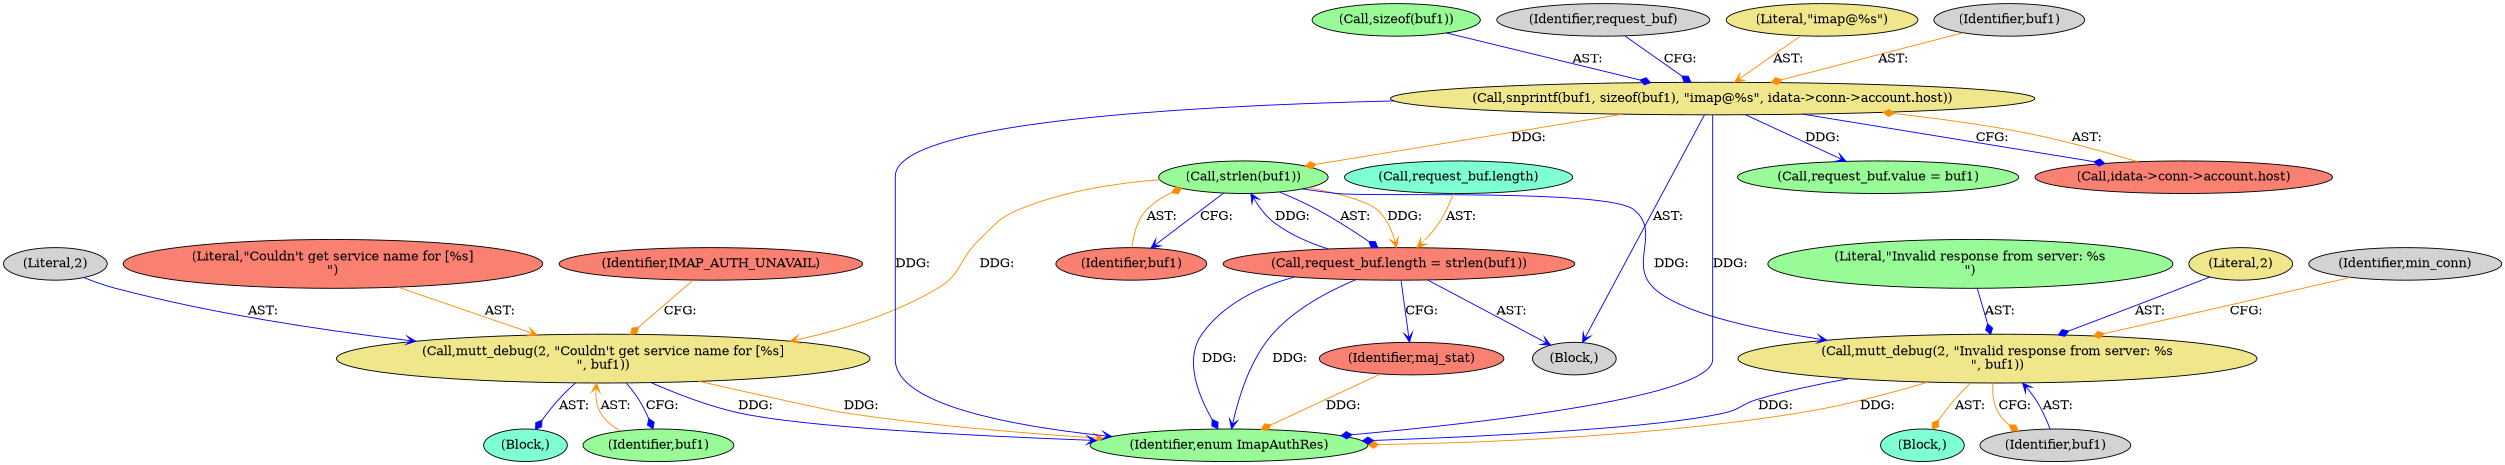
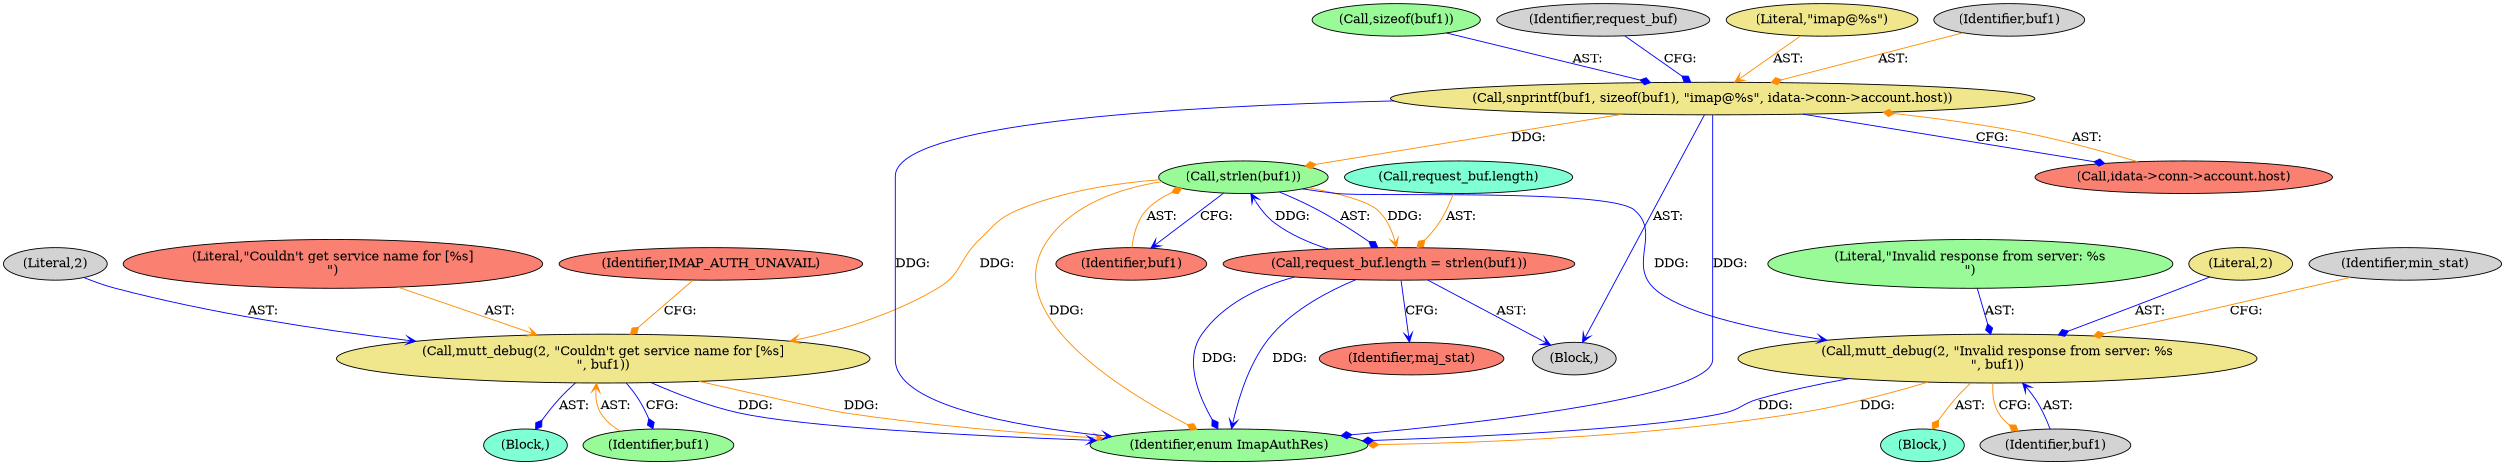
(1878, 177) -> none
(1442, 218) -> (1442, 218)
(2405, 264) -> (2405, 264)
(1326, 399) -> (1041, 300)
